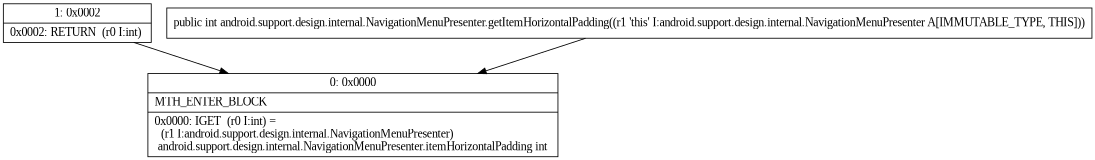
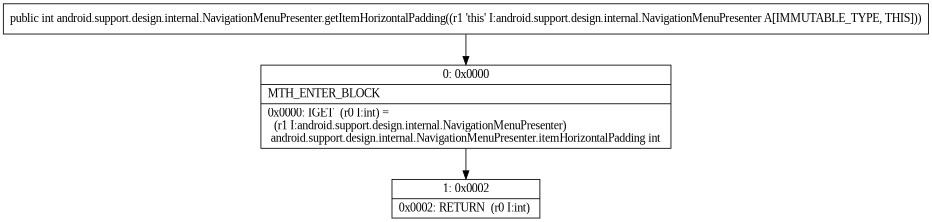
(177, 57) -> (466, 160)
